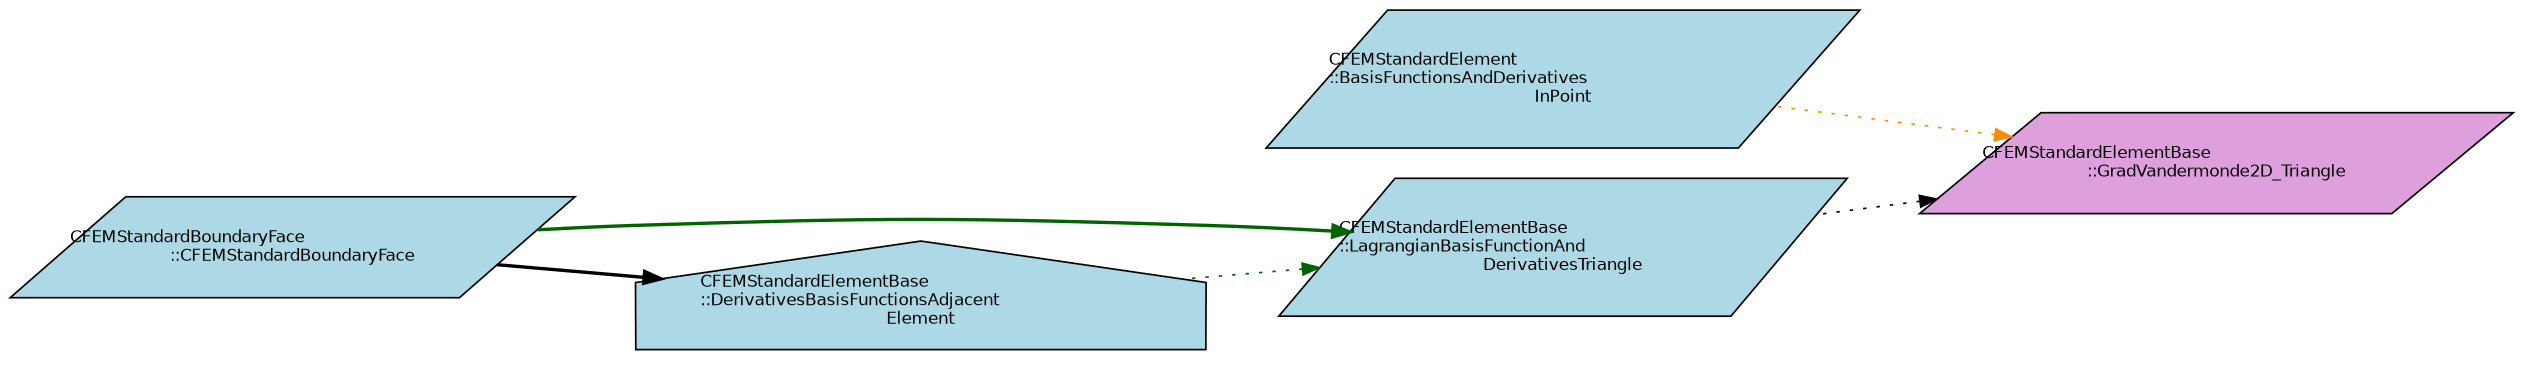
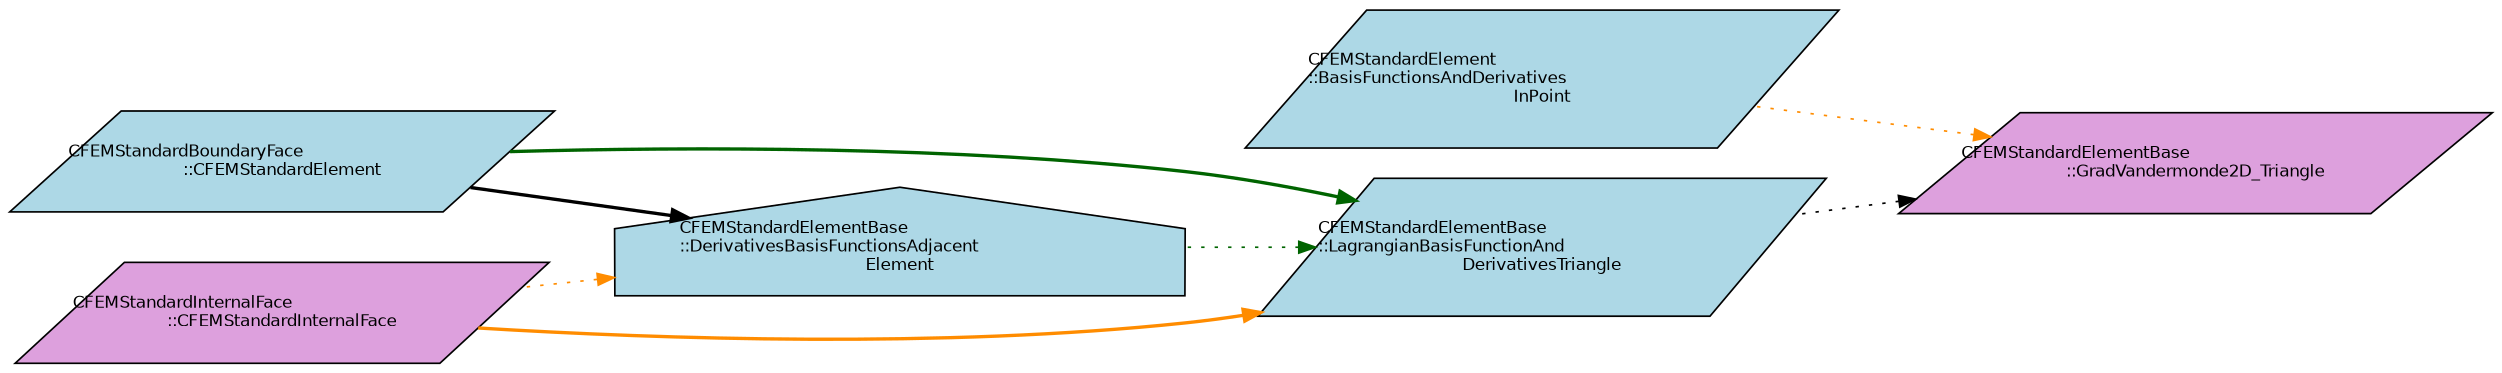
(293, 247) -> (282, 161)
none -> (282, 313)
